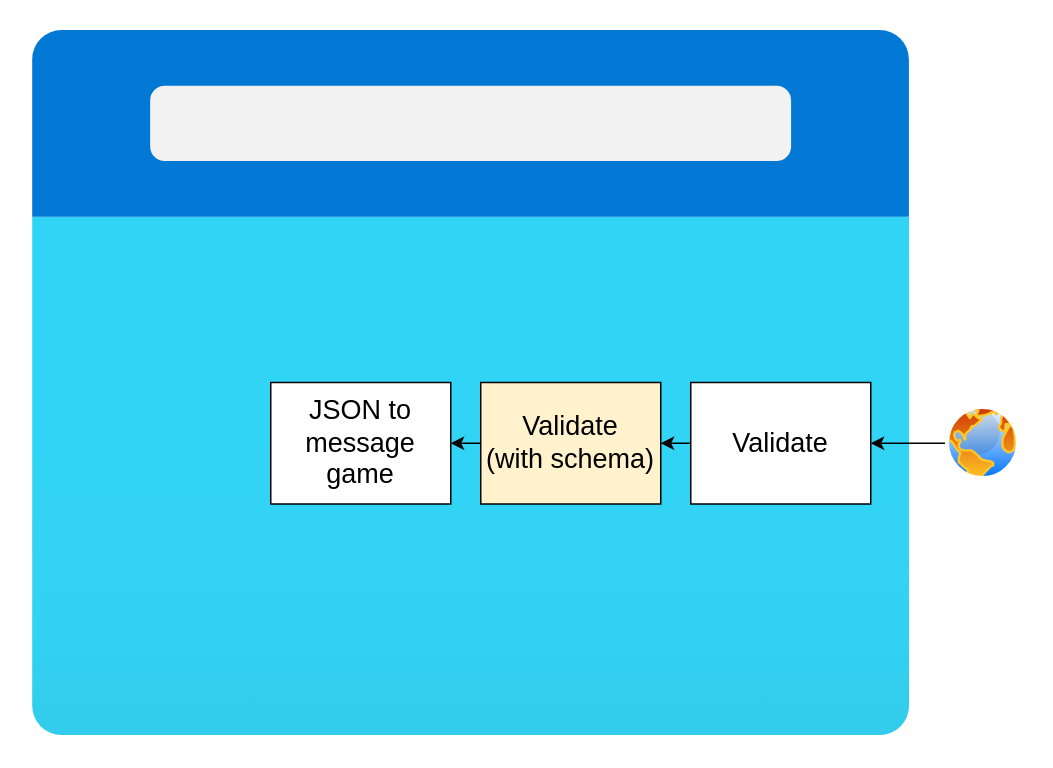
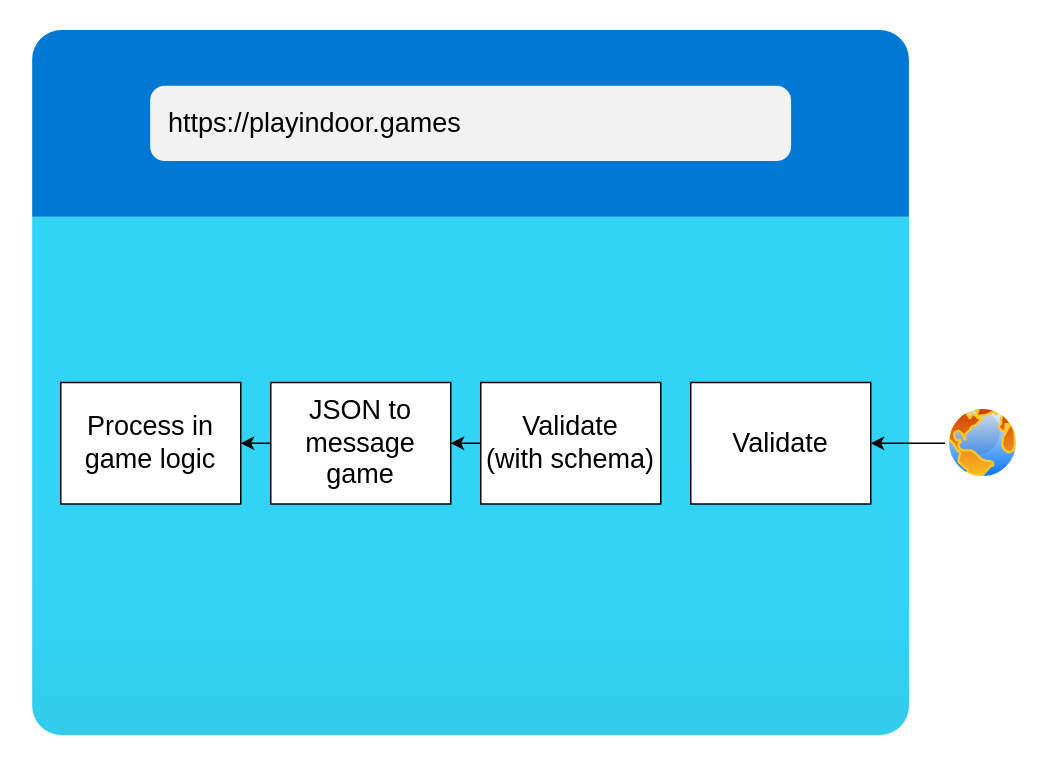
none -> (391, 124)
none -> (151, 443)
none -> (261, 443)
(571, 443) -> (571, 443)
(681, 443) -> none
